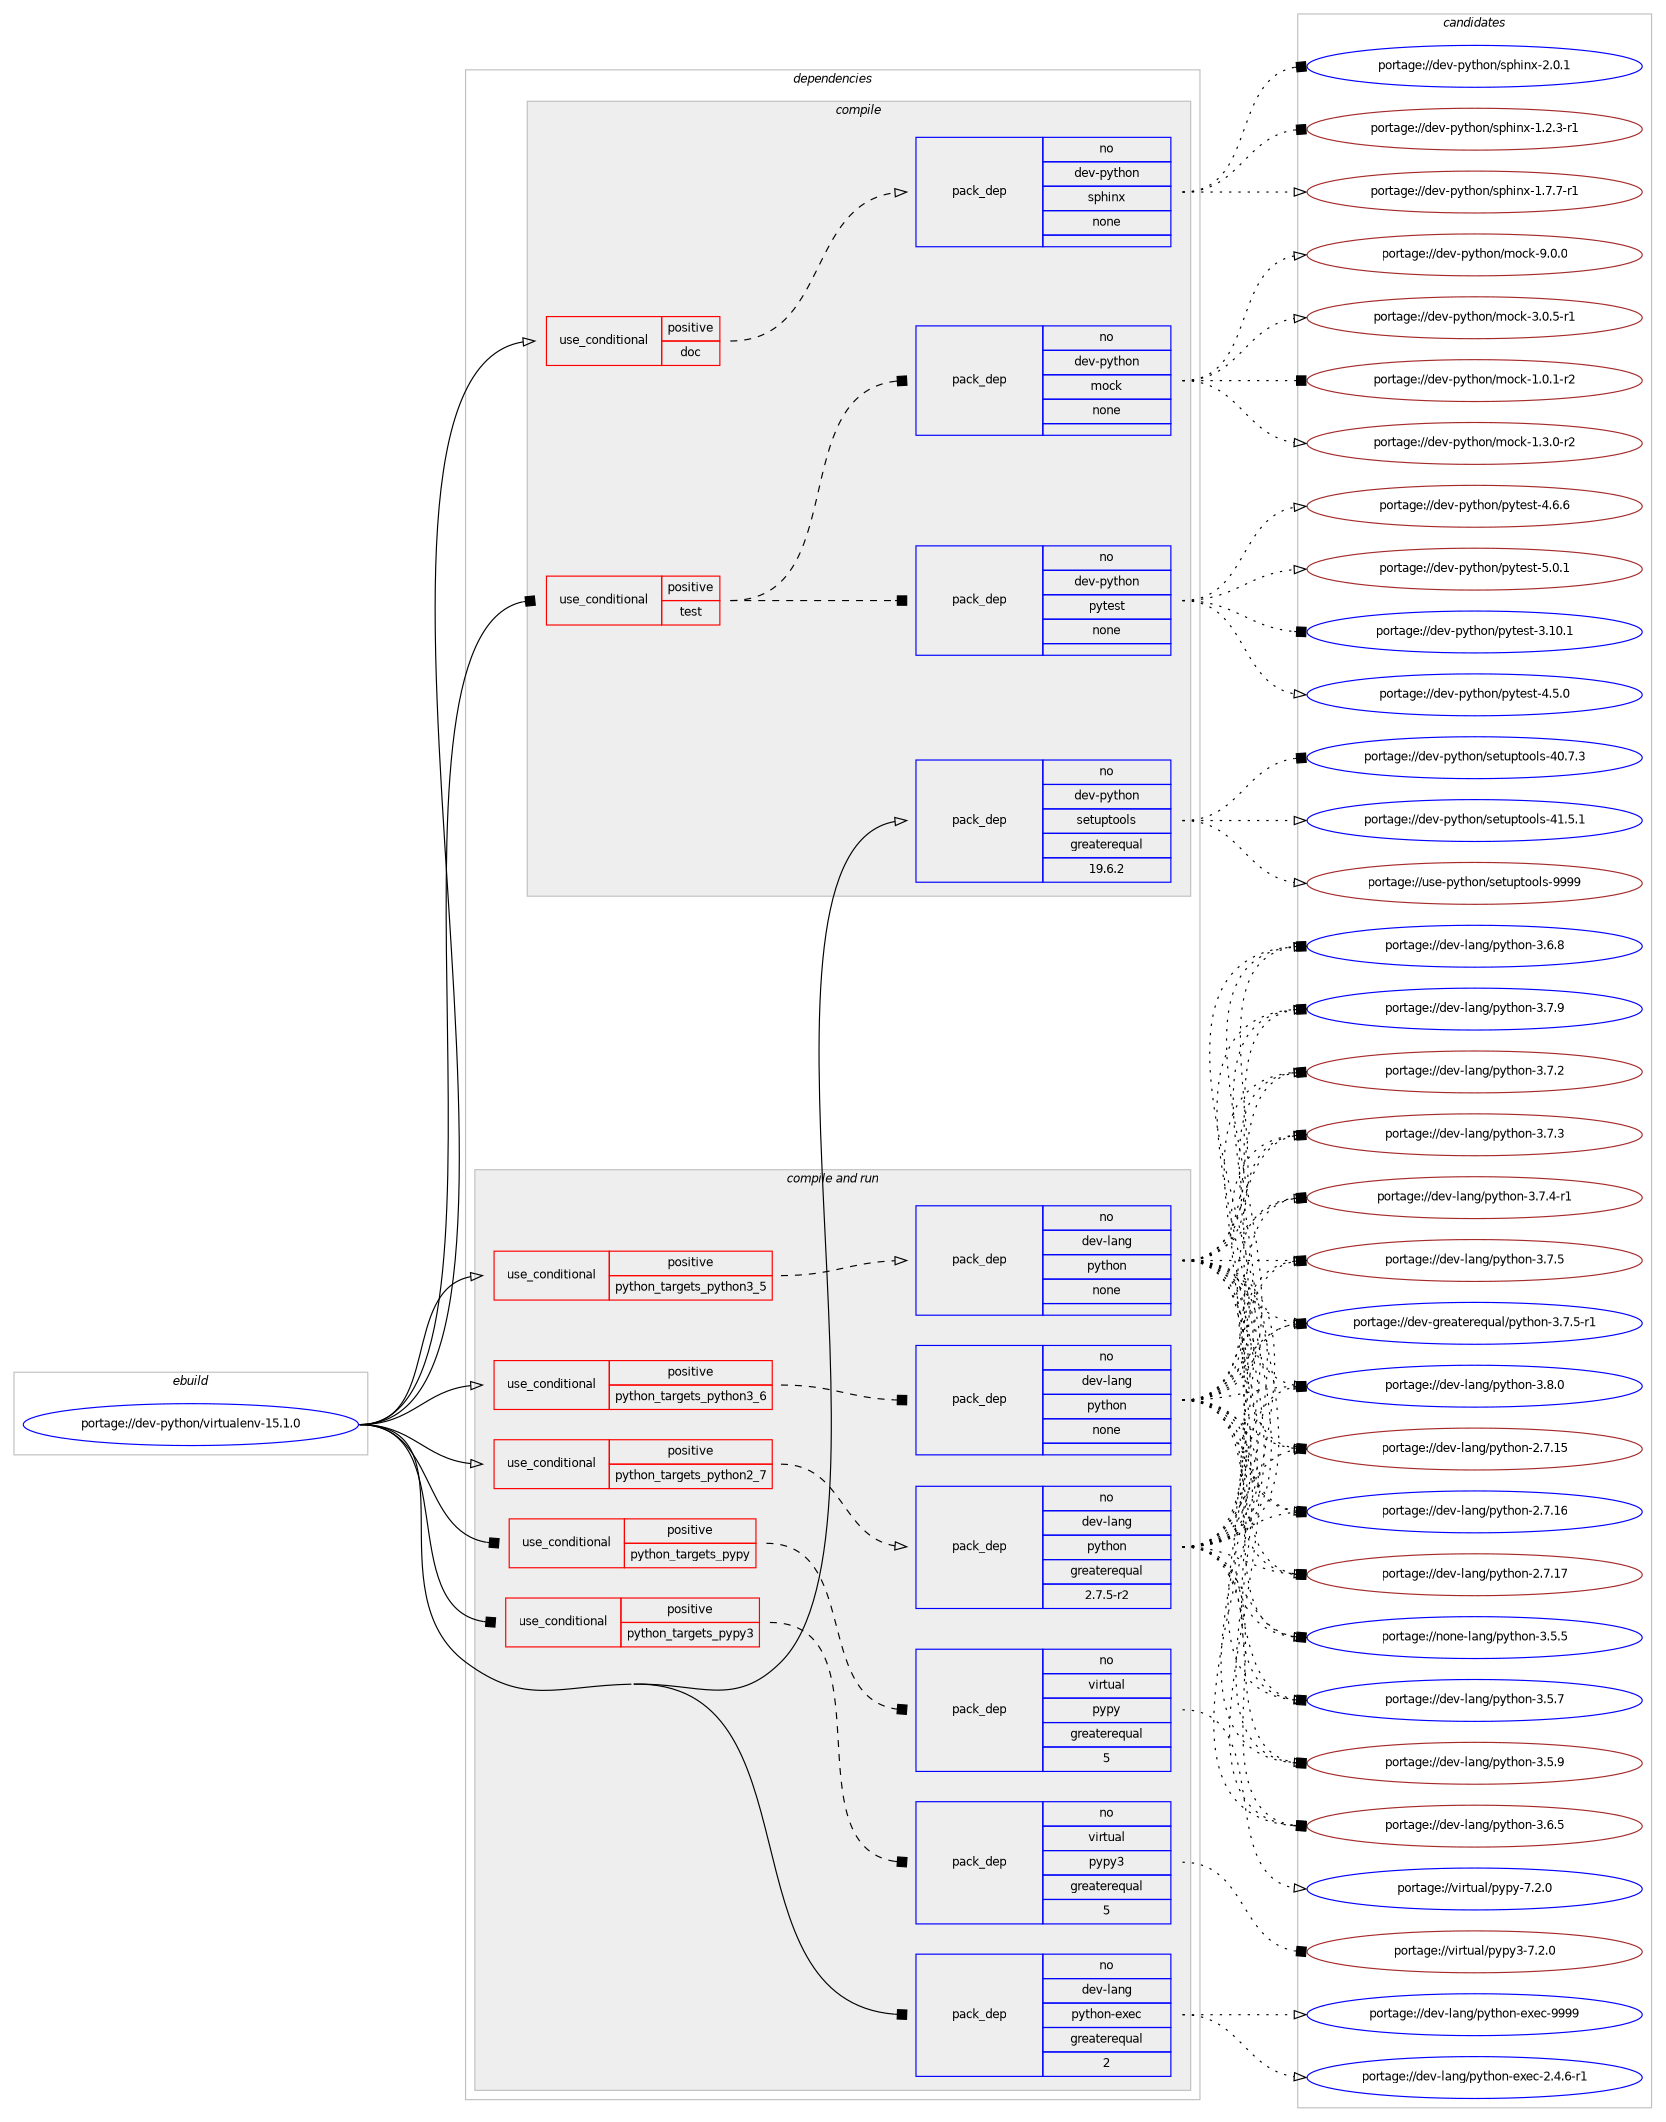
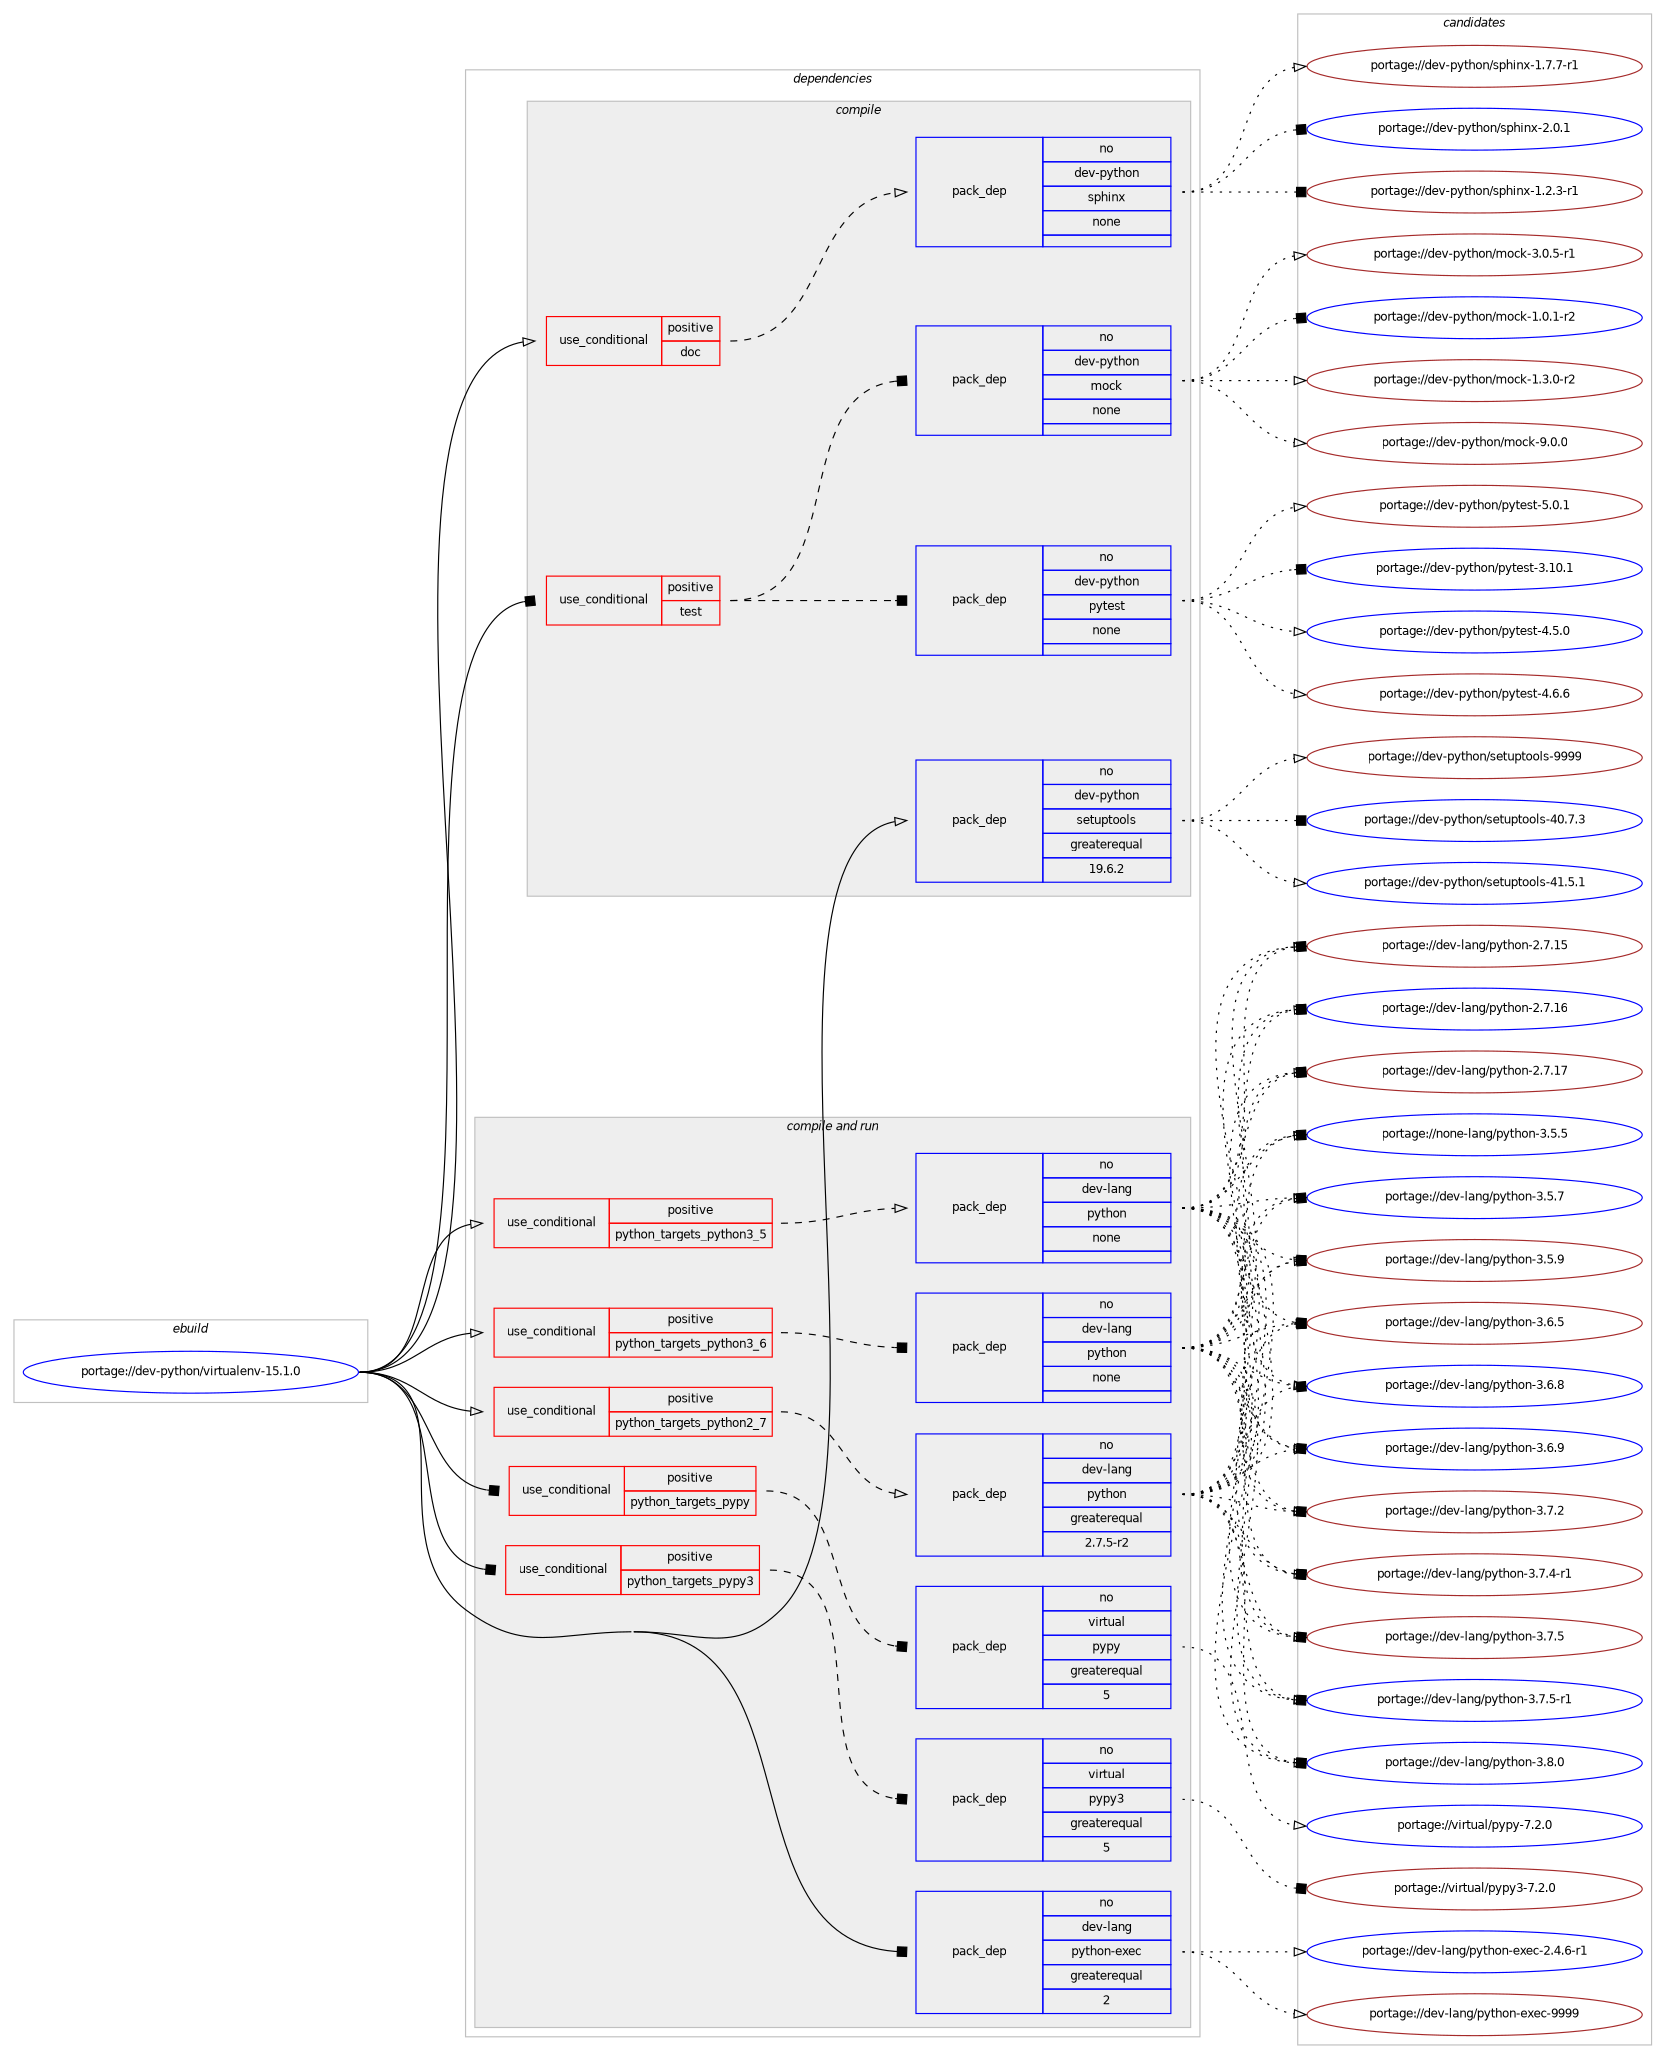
(1475, 381) -> (1475, 318)
(1475, 883) -> (1475, 758)
(1475, 1009) -> (1475, 1449)
(1475, 1135) -> none
(1475, 1323) -> (1475, 1700)
(1475, 2015) -> (1475, 2015)
